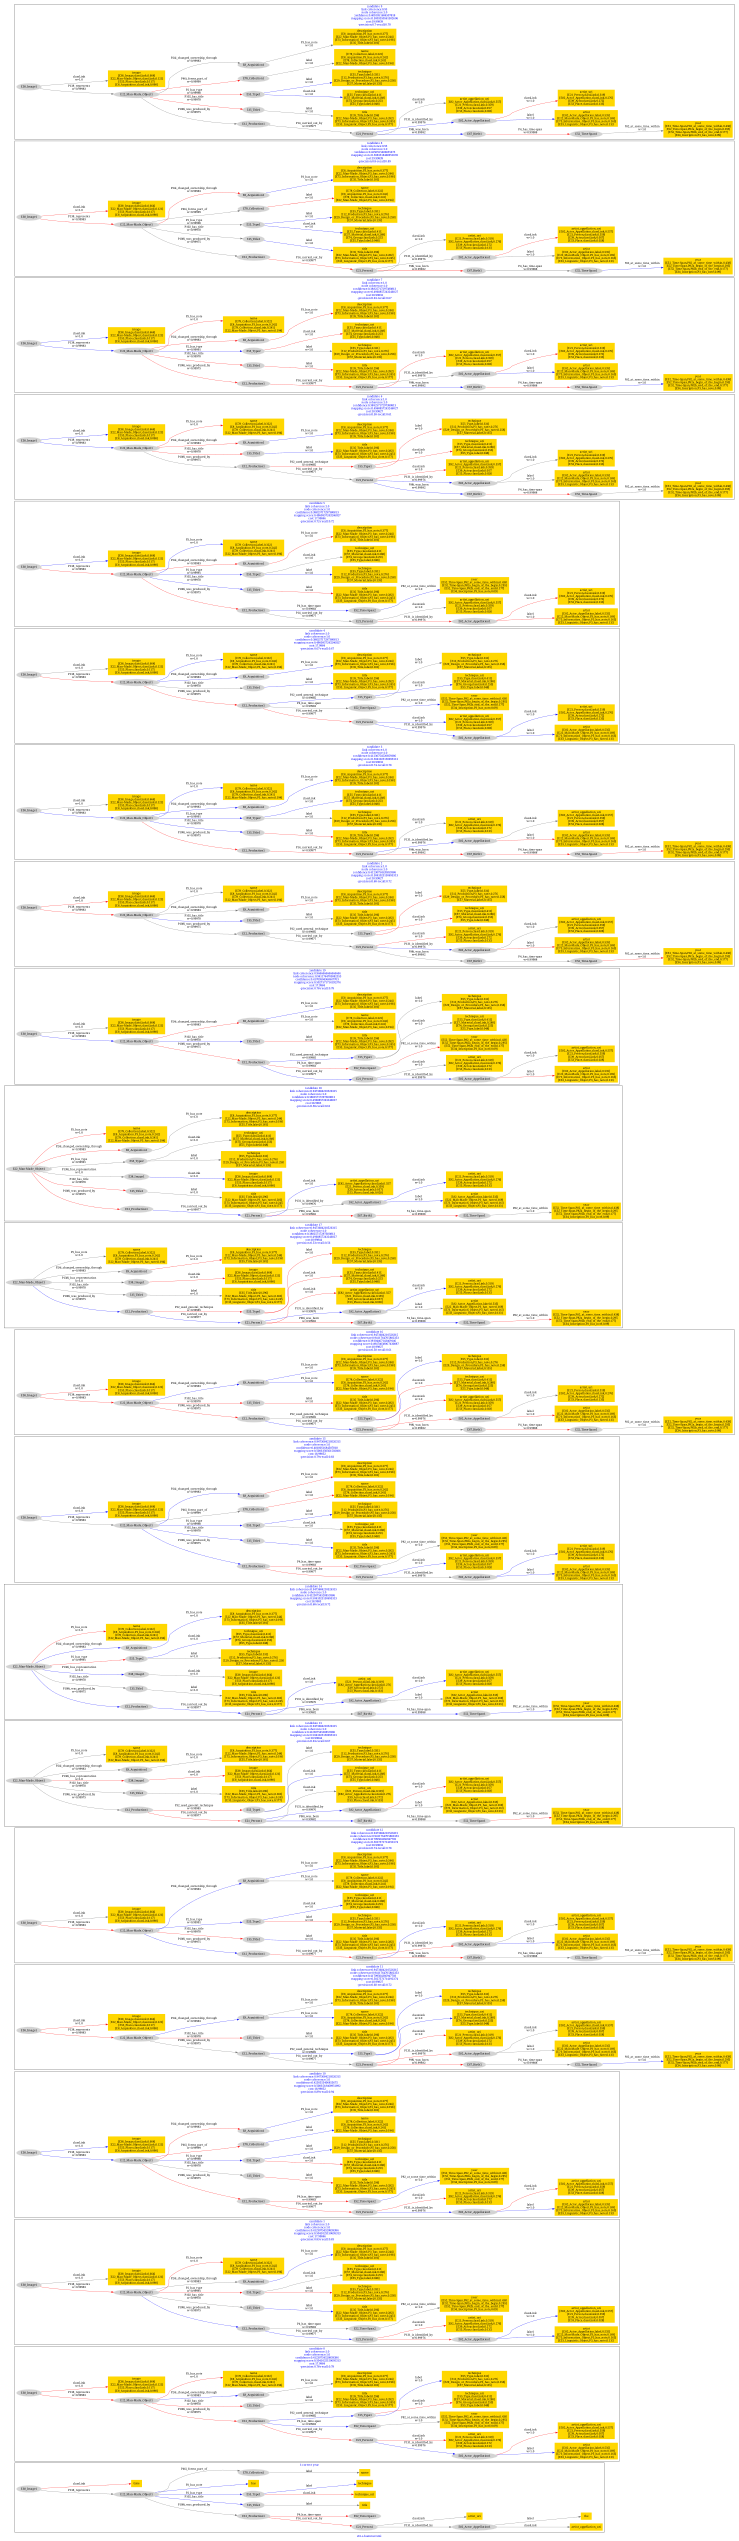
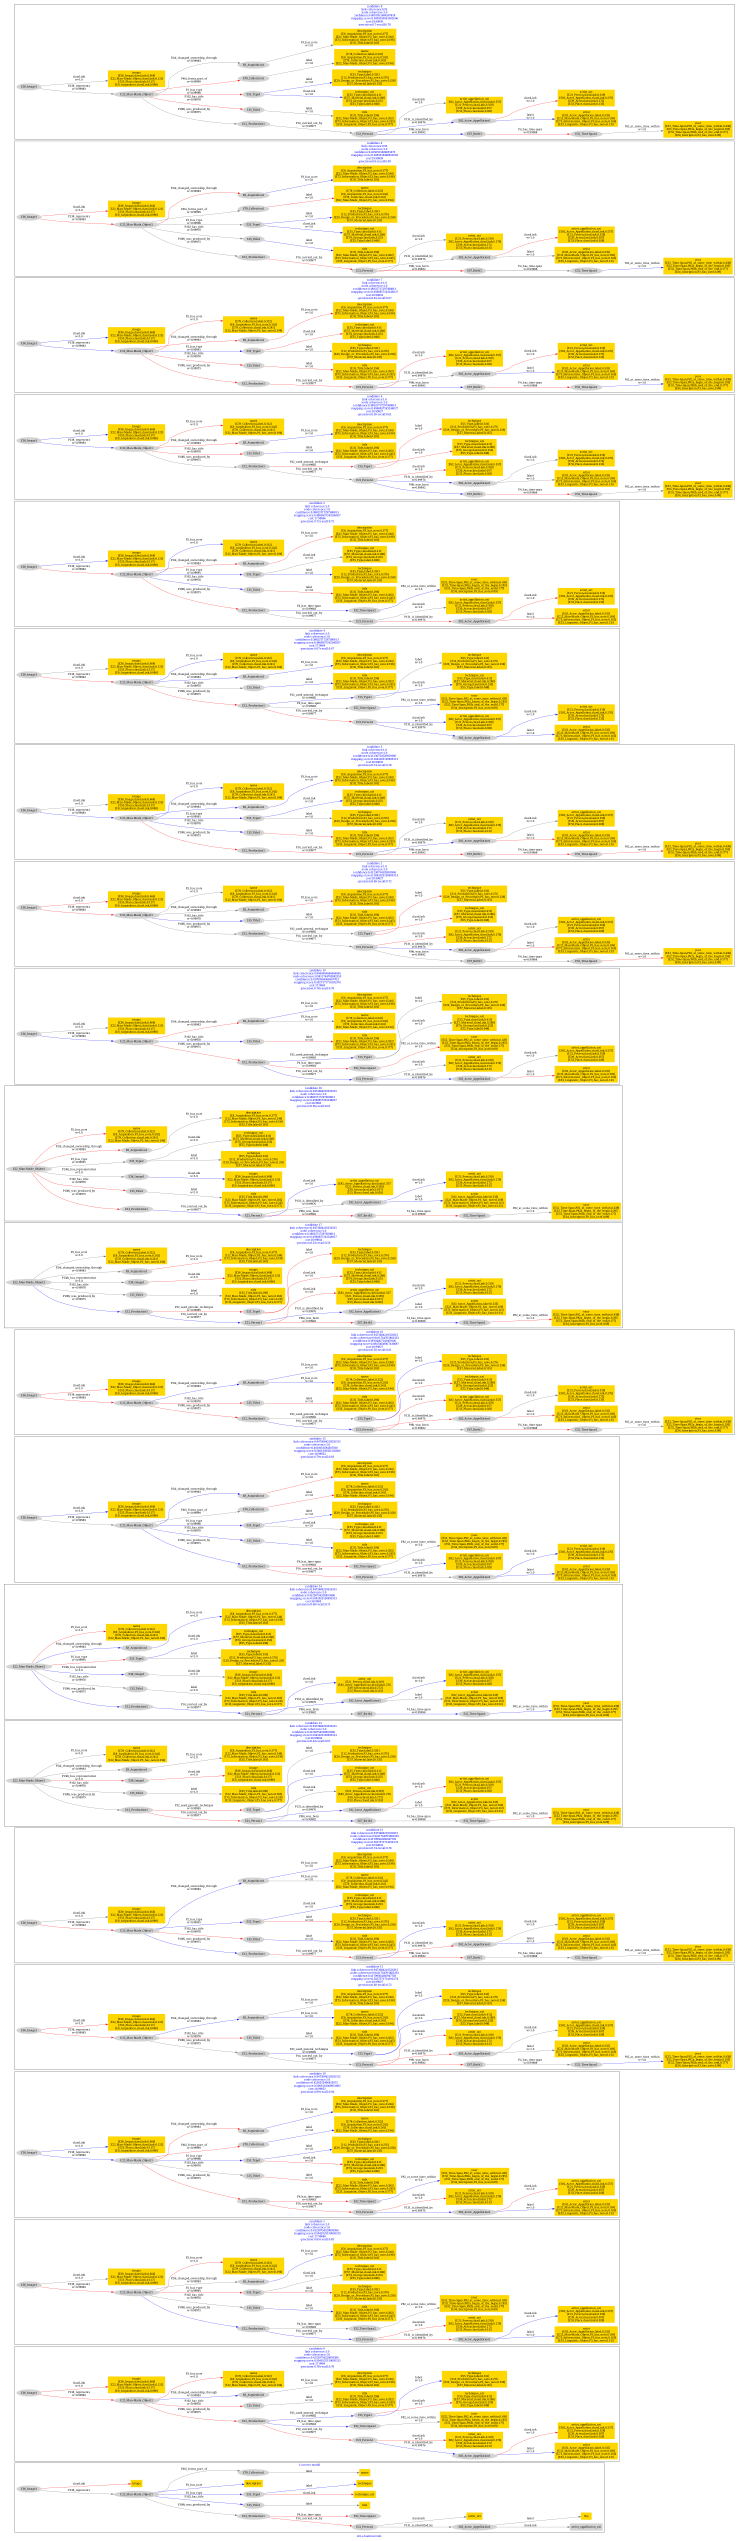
(309, 2465) -> (309, 2465)
(137, 2484) -> (137, 2484)
(254, 2484) -> (254, 2484)
(586, 2527) -> (586, 2527)
